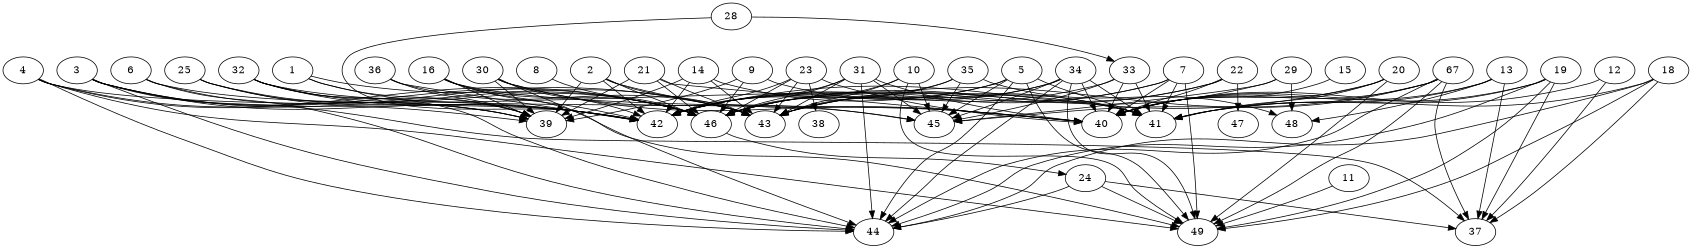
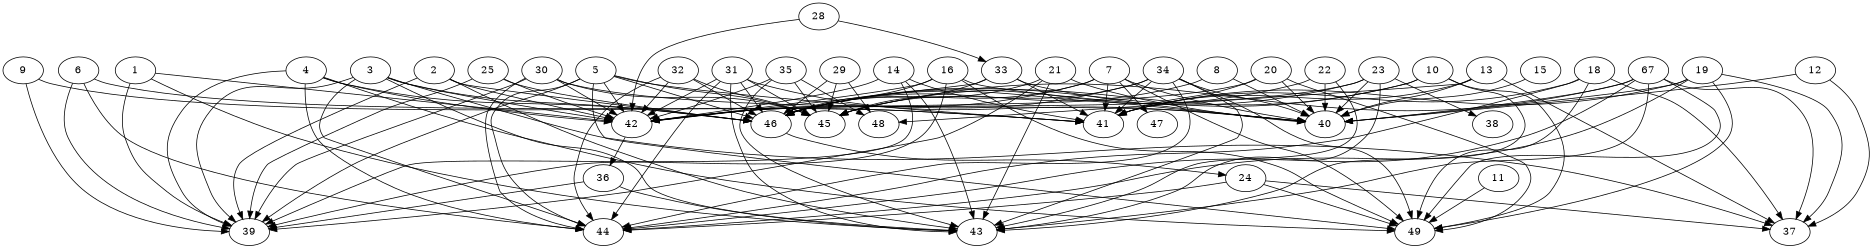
(734, 94) -> none
(1238, 94) -> (1131, 95)
(388, 98) -> (419, 137)
(510, 101) -> (620, 147)
(839, 107) -> (1250, 87)
